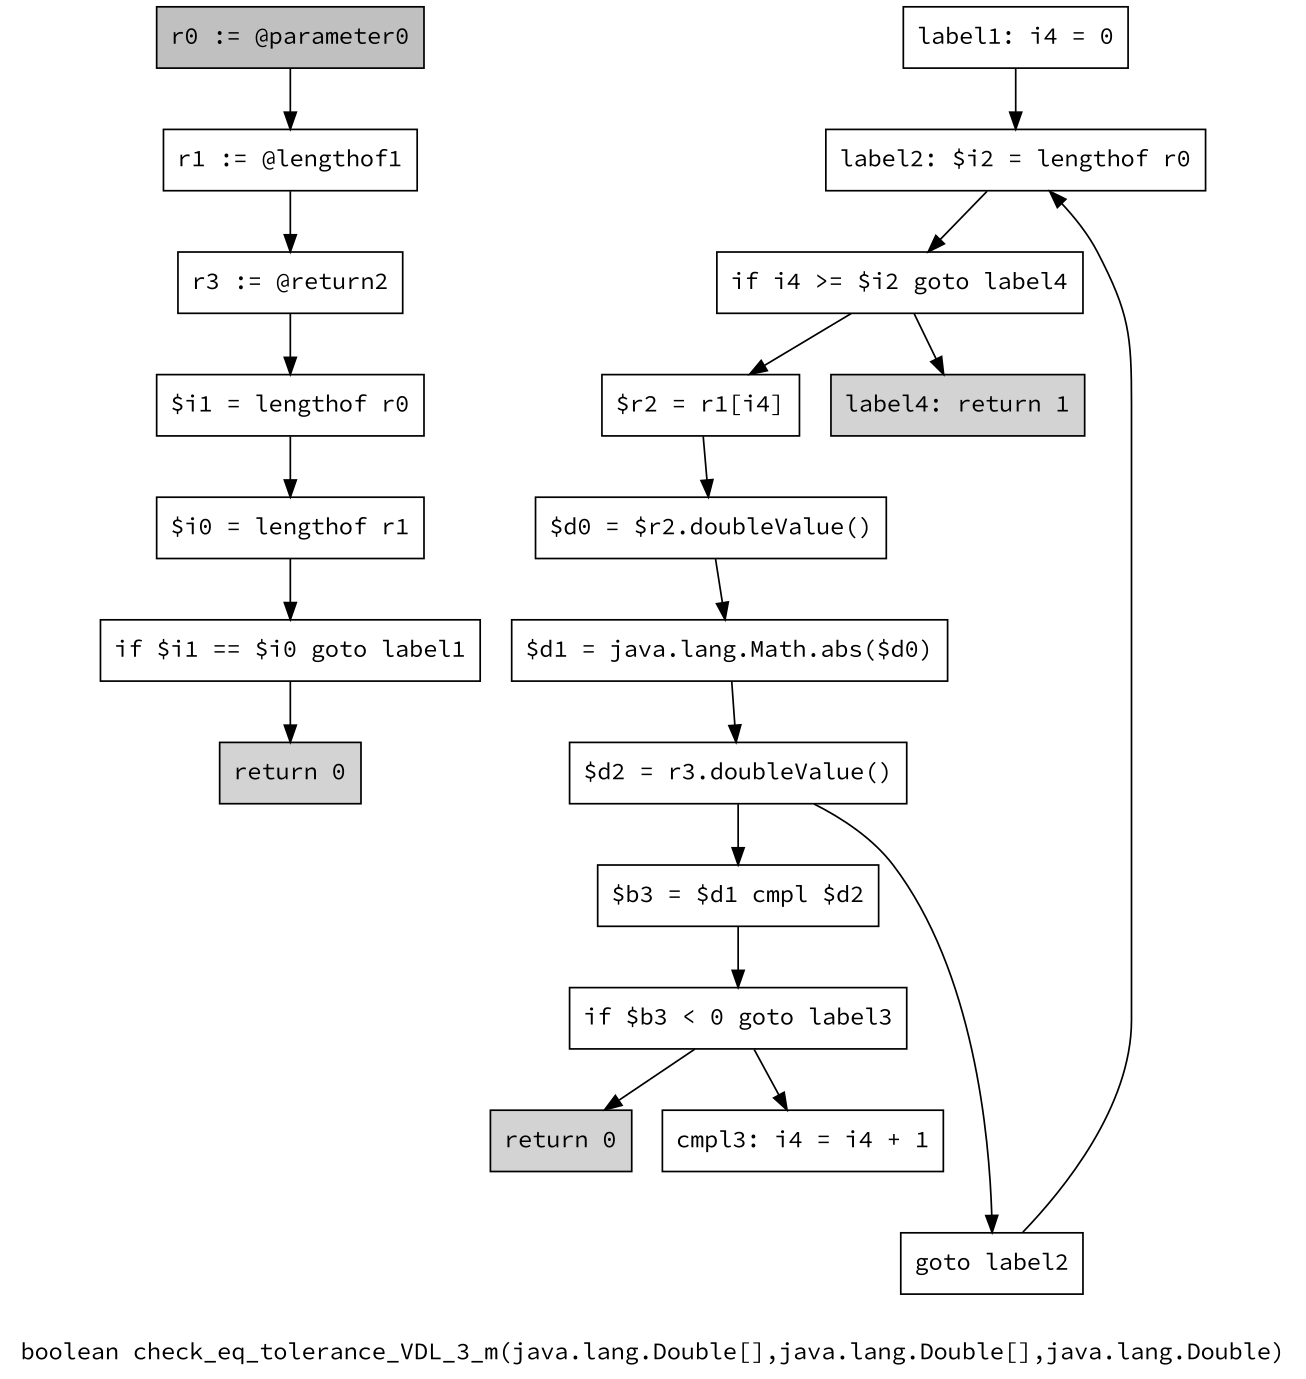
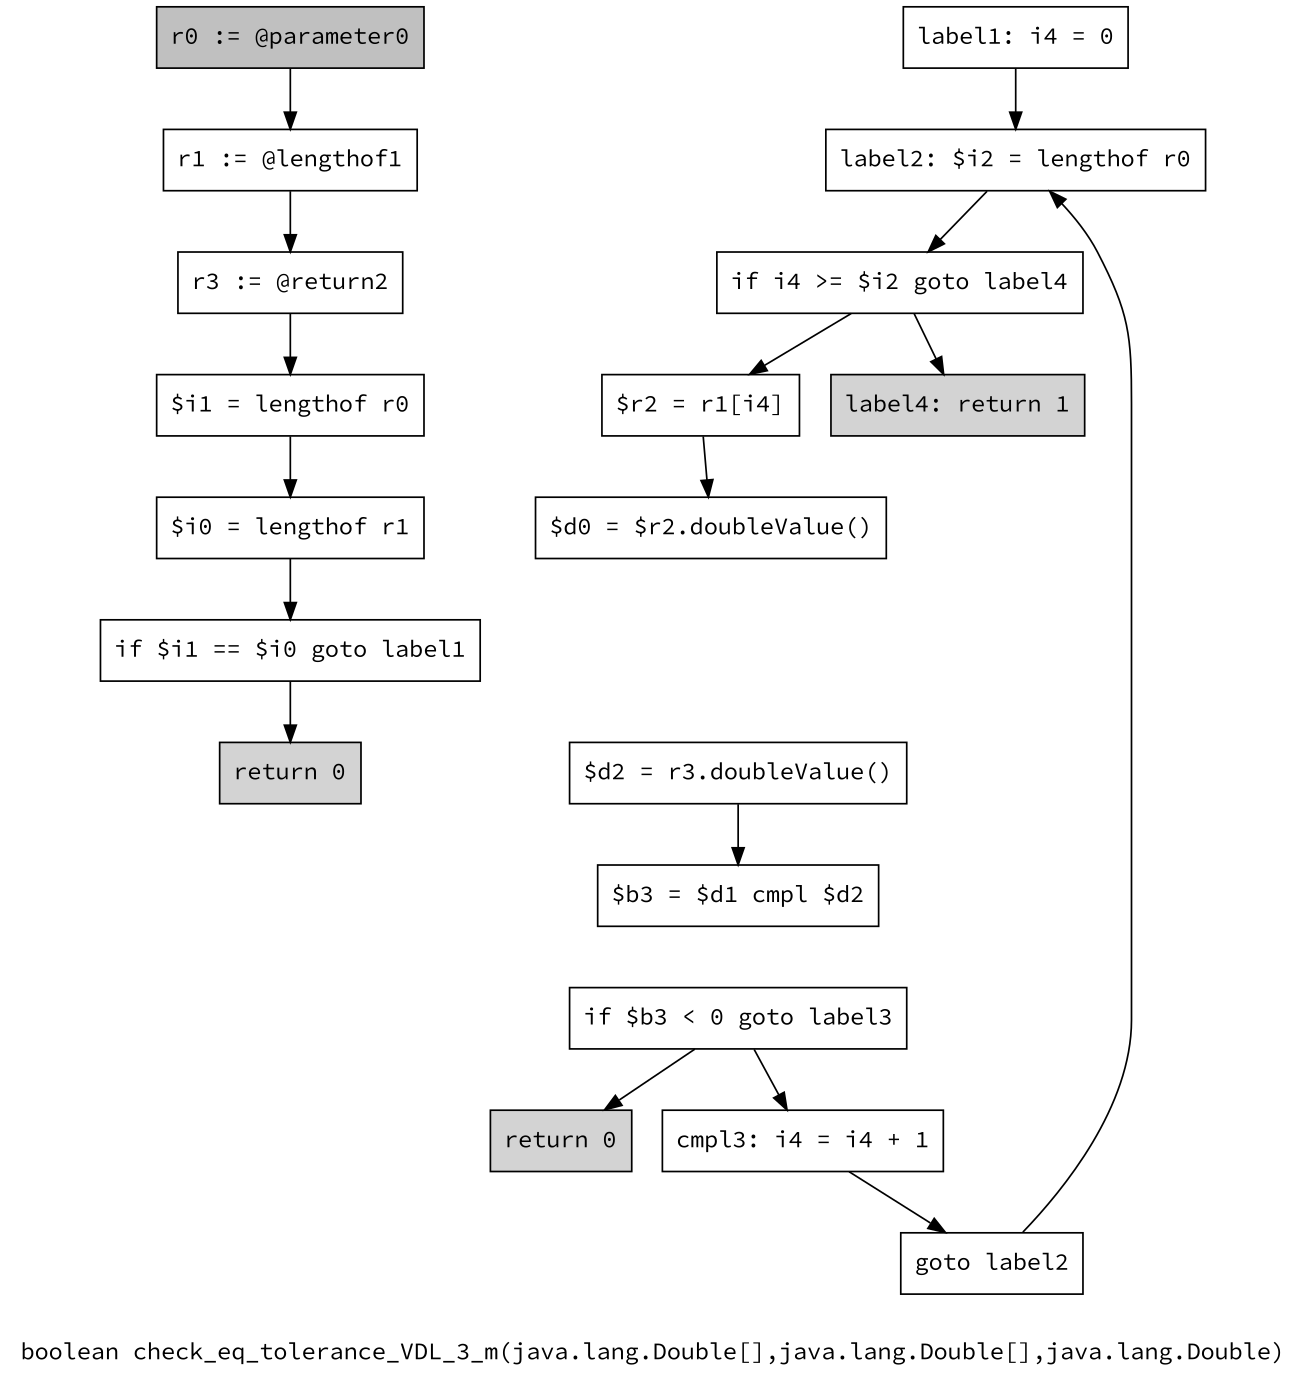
(730, 650) -> none
(738, 949) -> none
(953, 984) -> (890, 1197)
